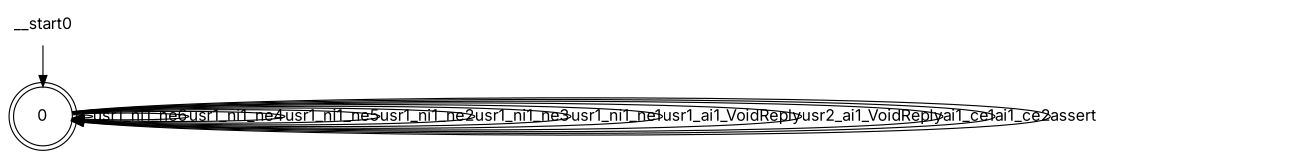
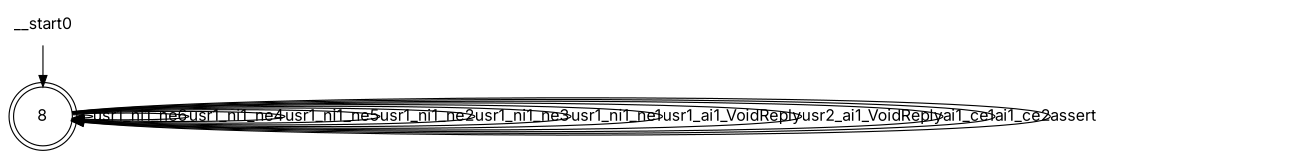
(43, 116) -> (43, 116)
